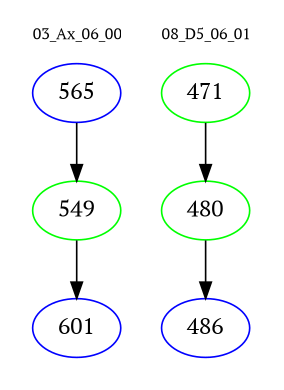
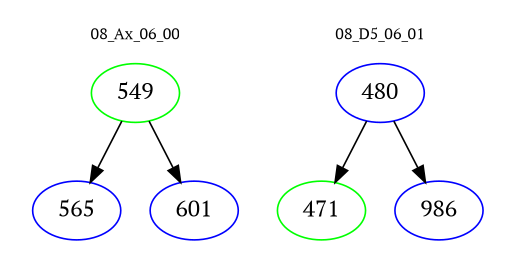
(78, 35) -> (135, 35)
(77, 144) -> (110, 144)
(206, 144) -> (355, 144)
(206, 211) -> (380, 93)
(206, 328) -> (439, 211)
